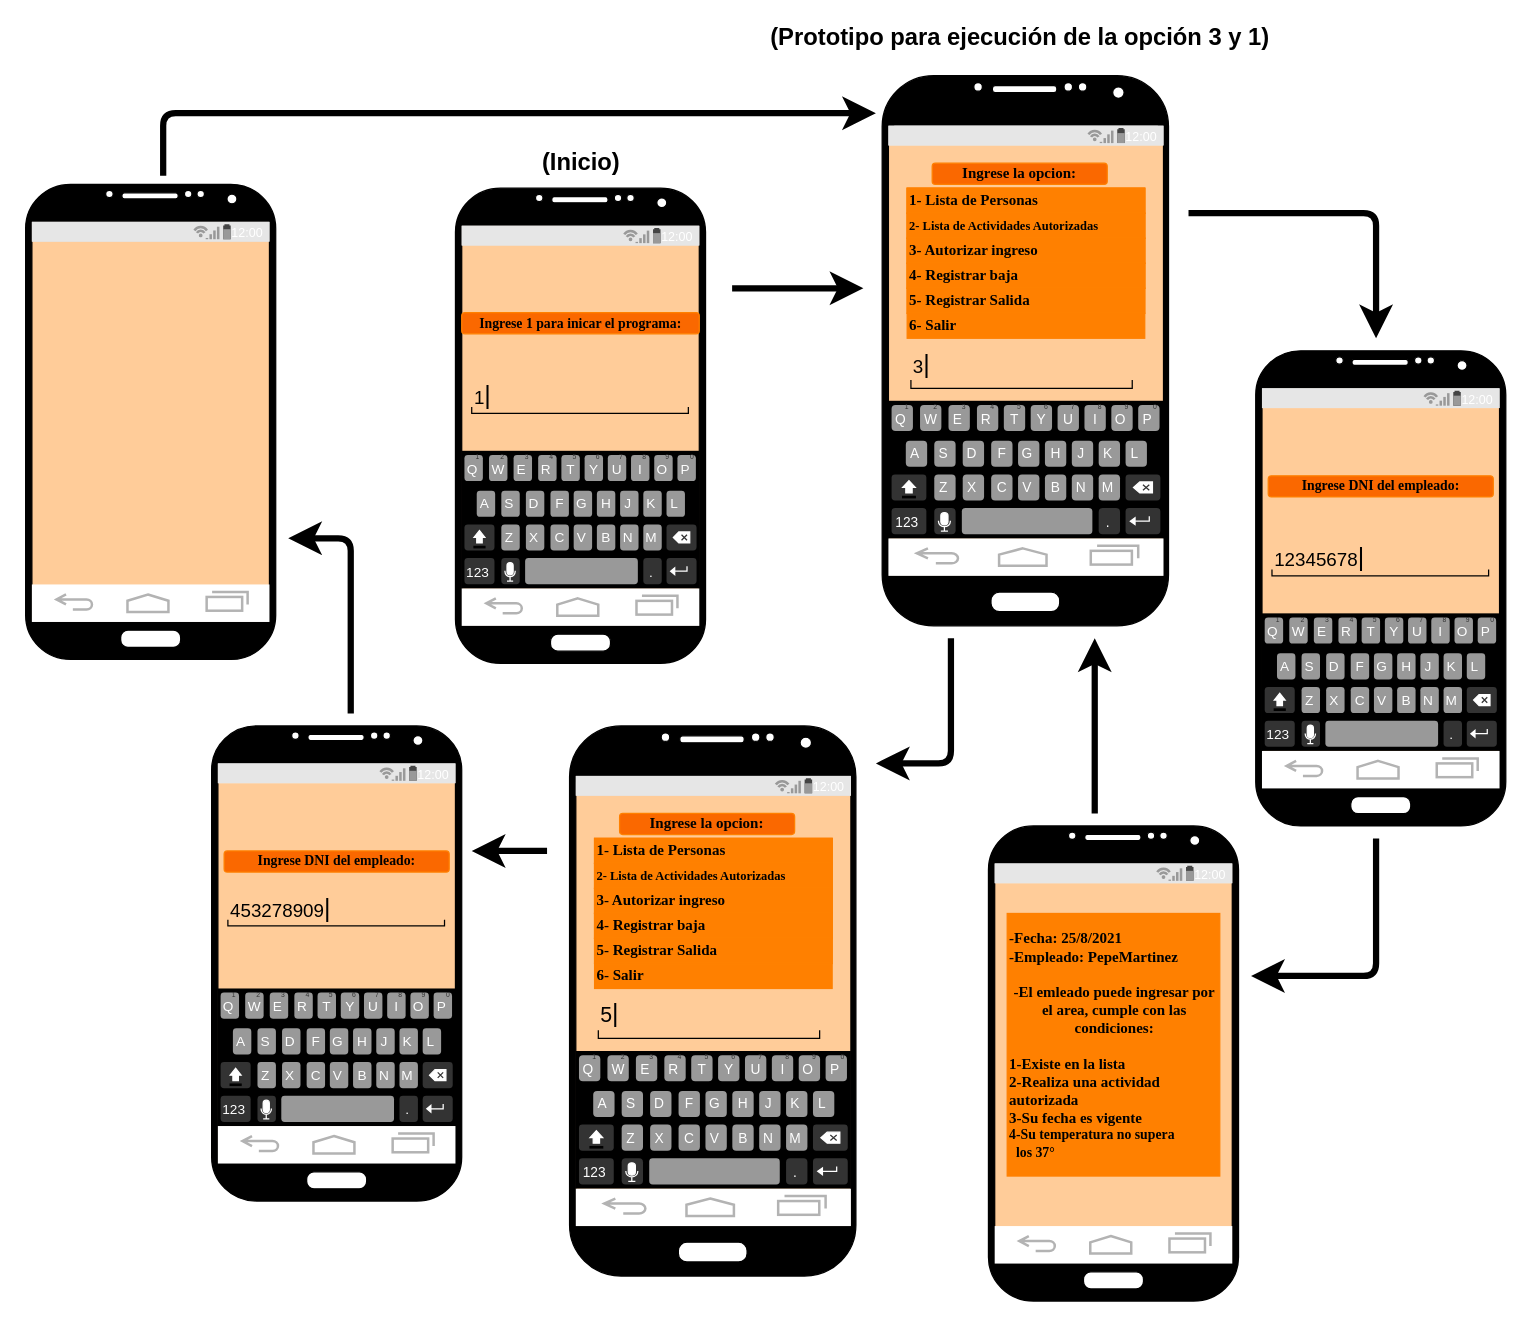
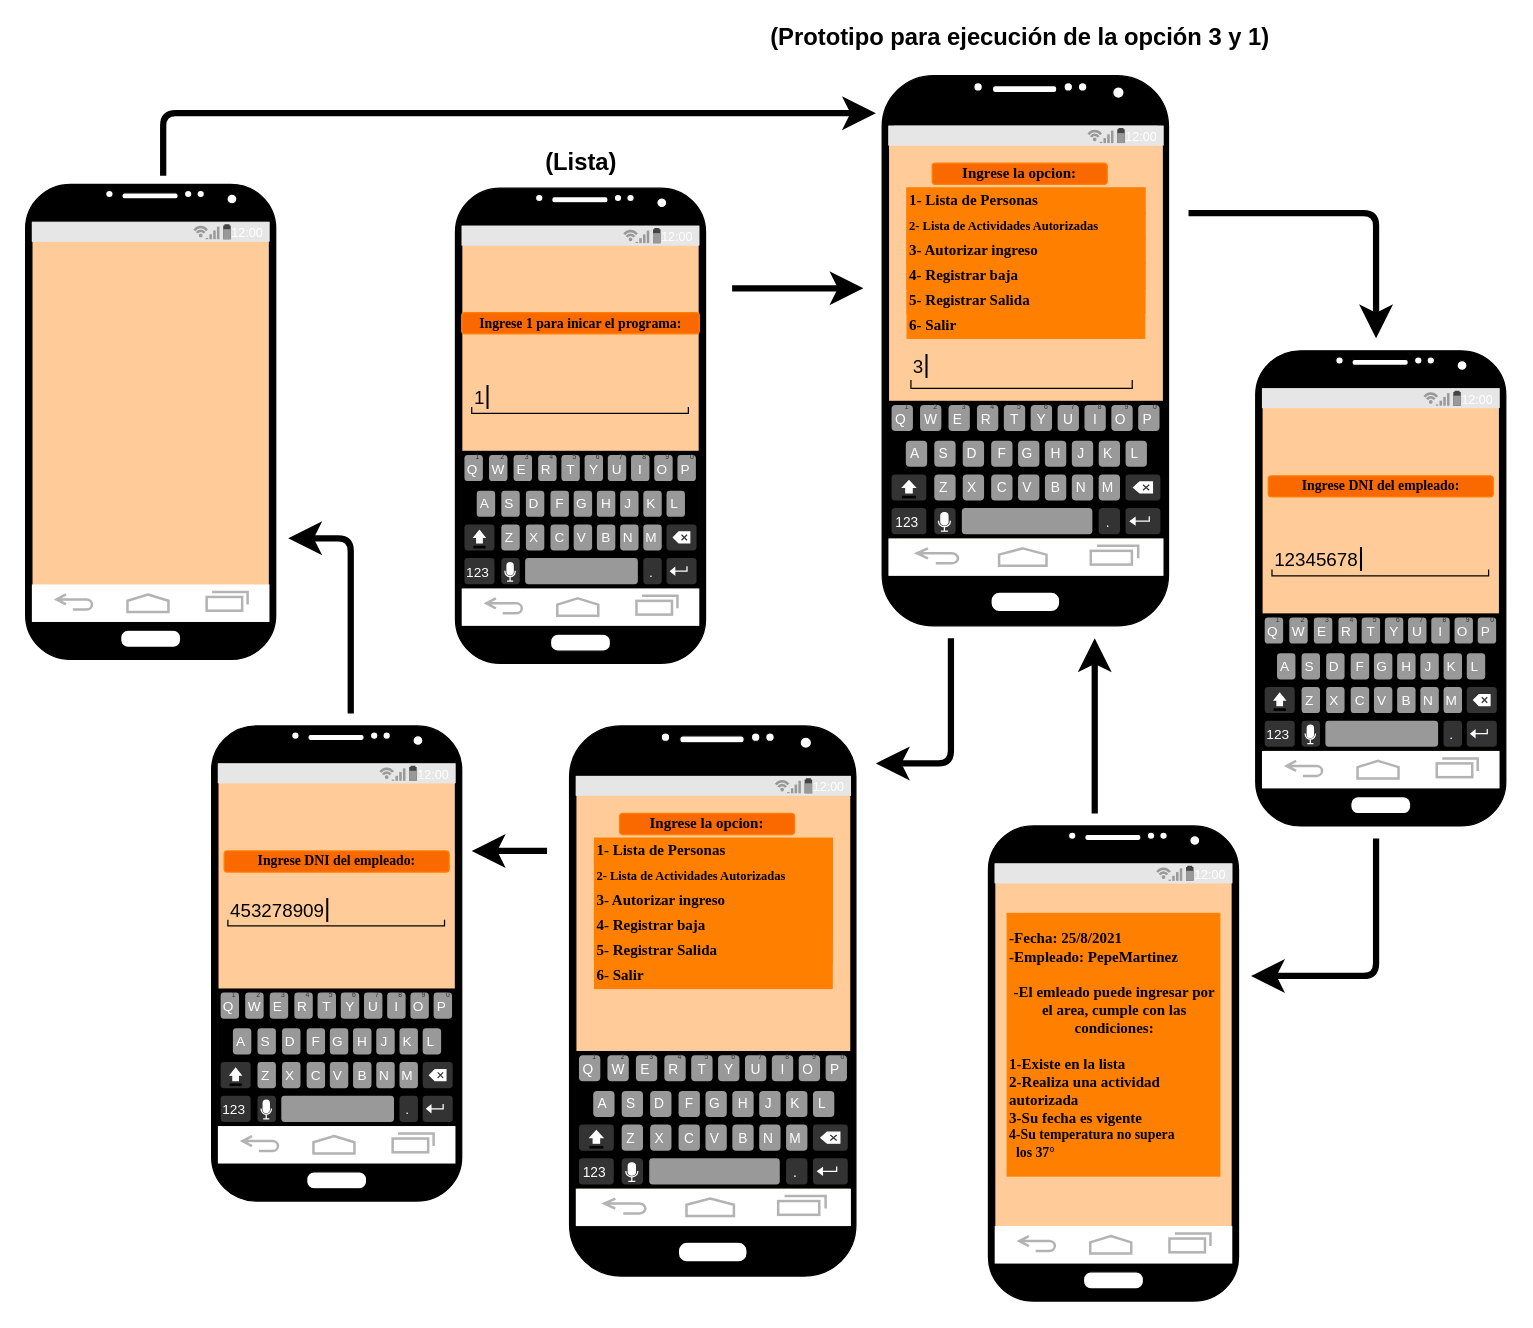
(581, 163) -> (581, 163)
(709, 1013) -> none
